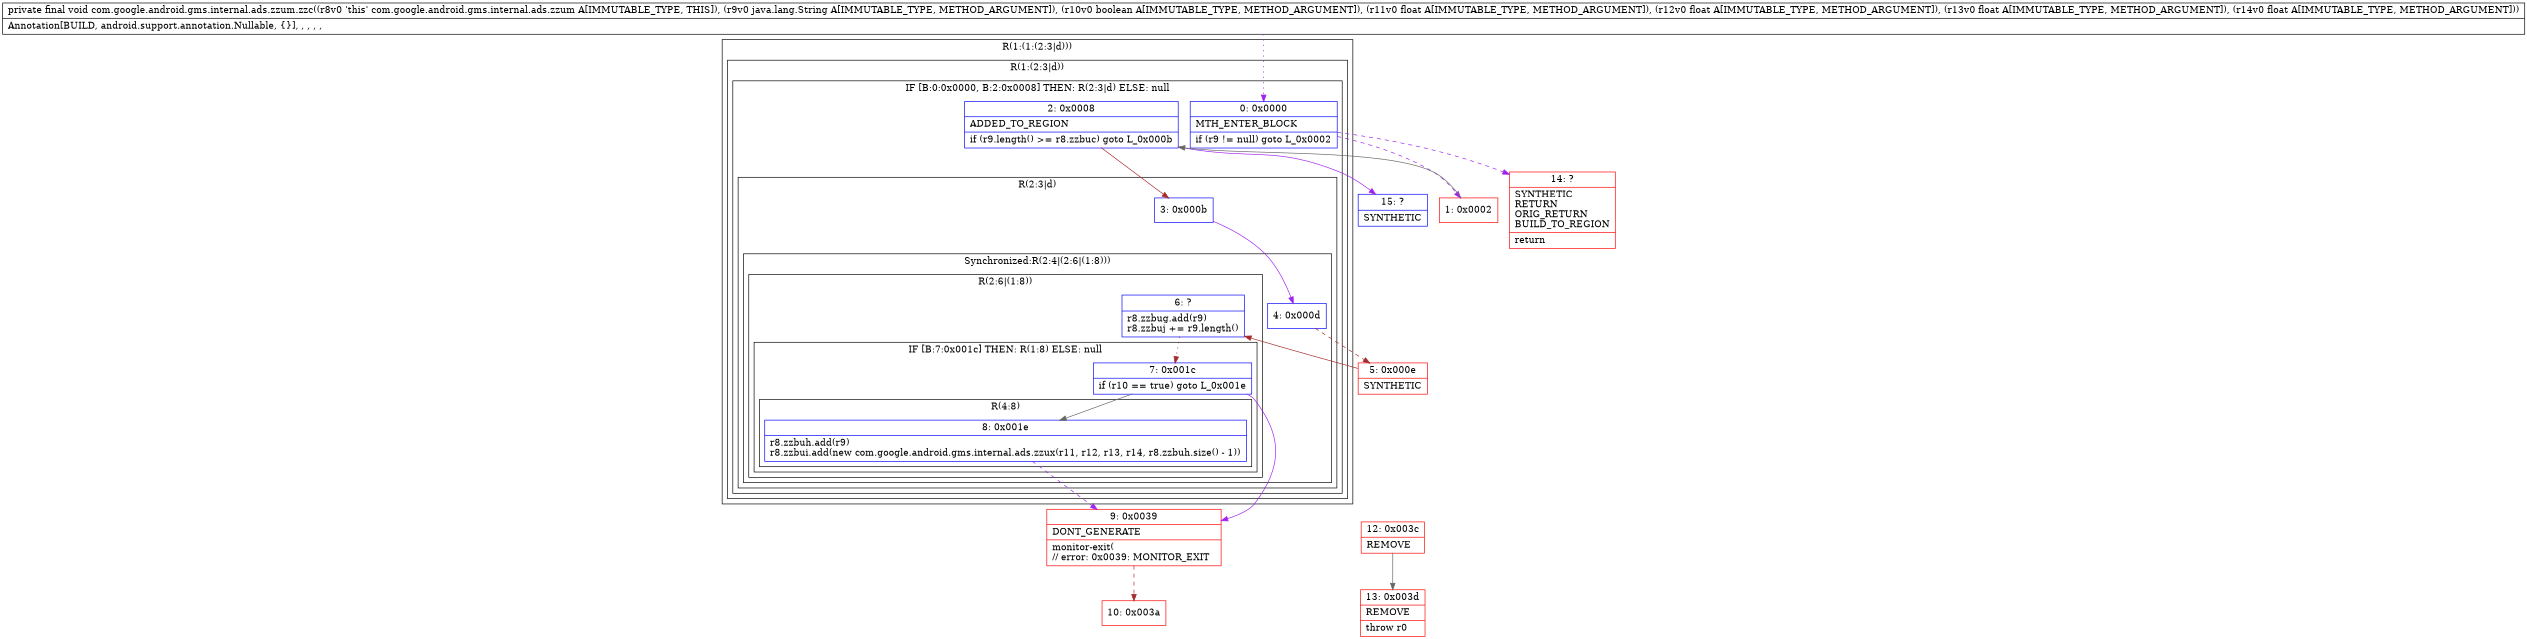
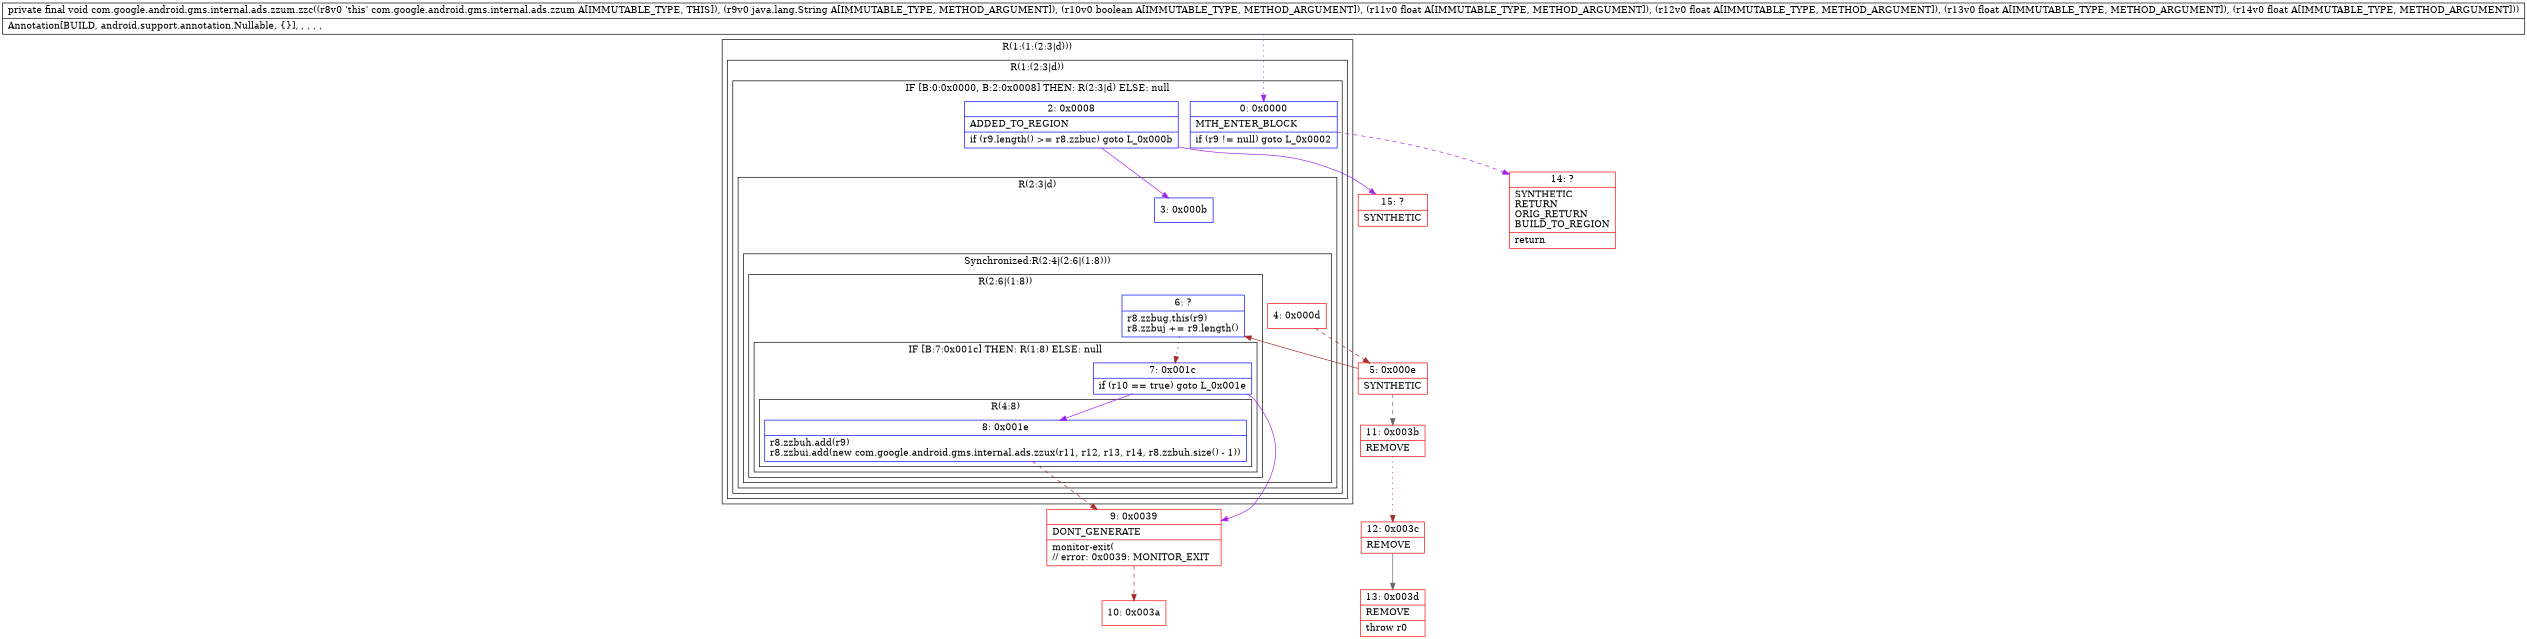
(1132, 171) -> (1132, 171)
(1393, 210) -> (1393, 210)
(1469, 210) -> none
(1259, 248) -> none
(1297, 316) -> (1297, 316)
(1167, 319) -> (1168, 319)
(1099, 406) -> (1099, 406)
none -> (1393, 441)
(1062, 483) -> (1062, 483)
